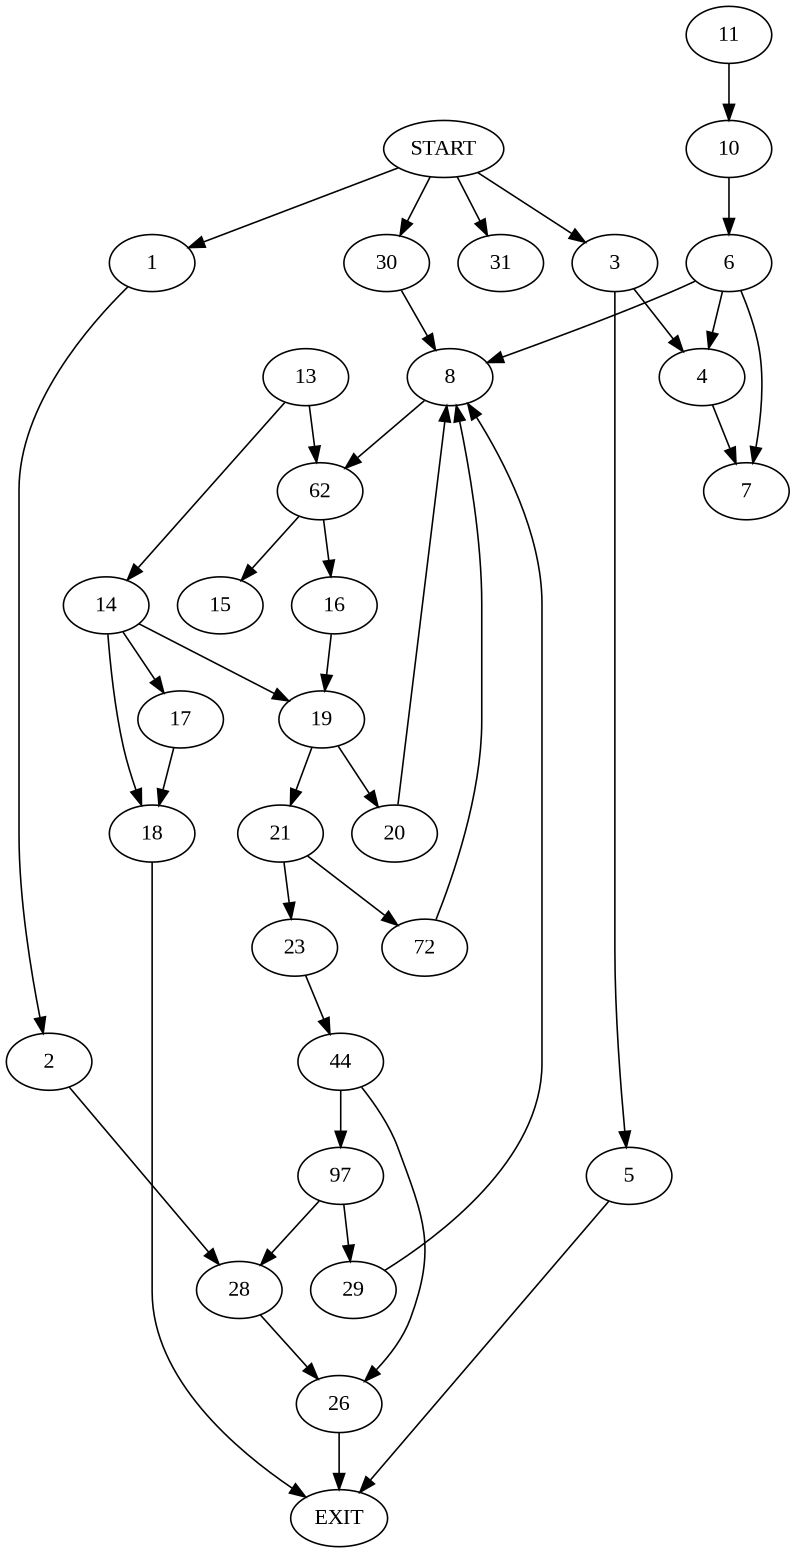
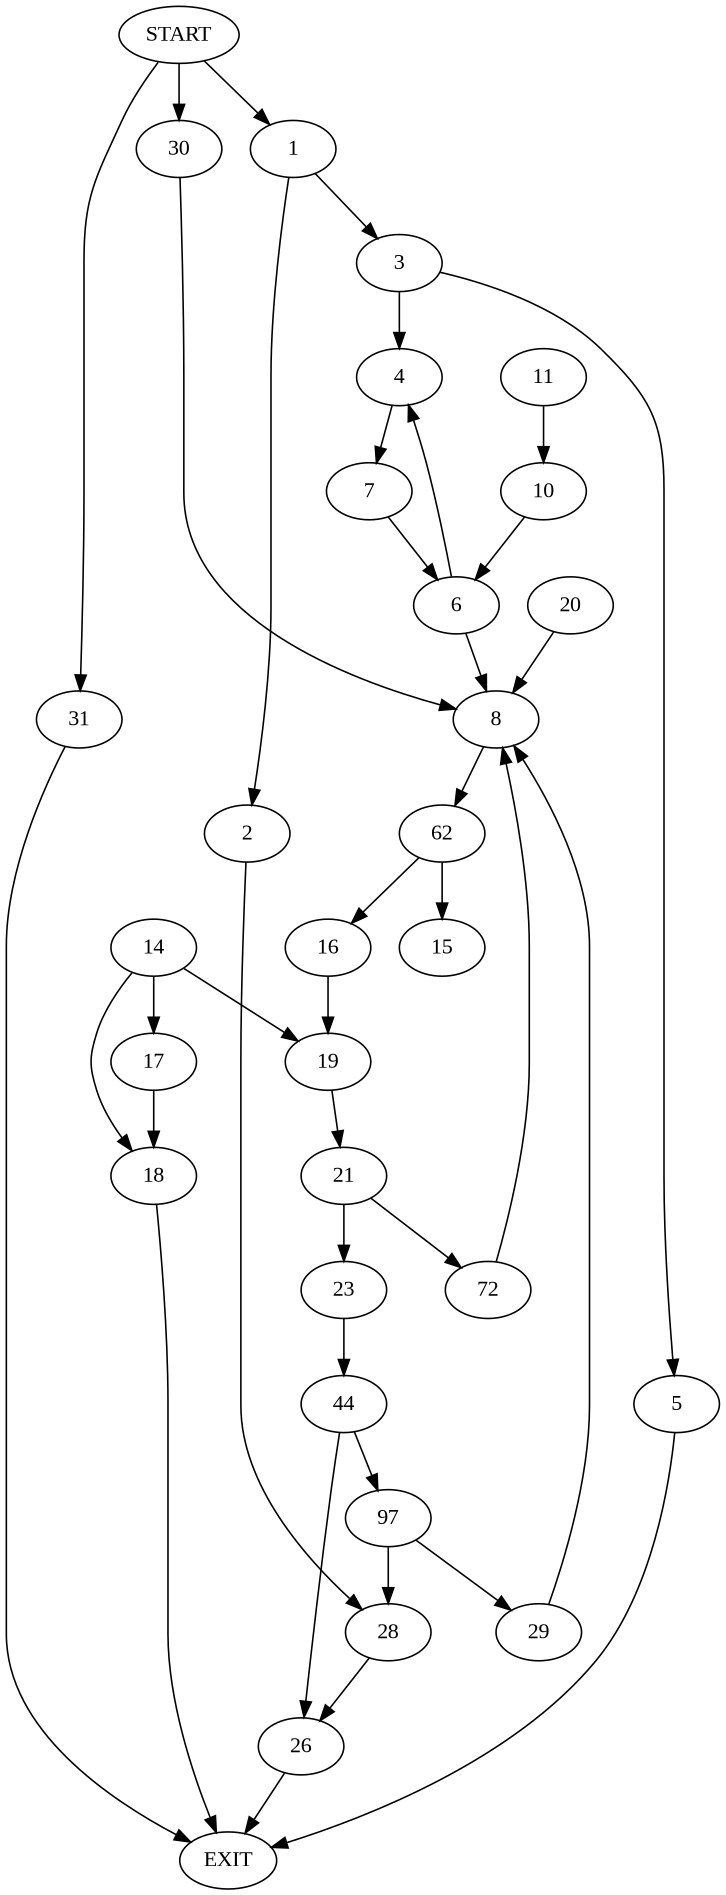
(525, 203) -> (341, 200)
(761, 367) -> (408, 542)
(306, 377) -> none
(354, 770) -> none
none -> (6, 1323)
